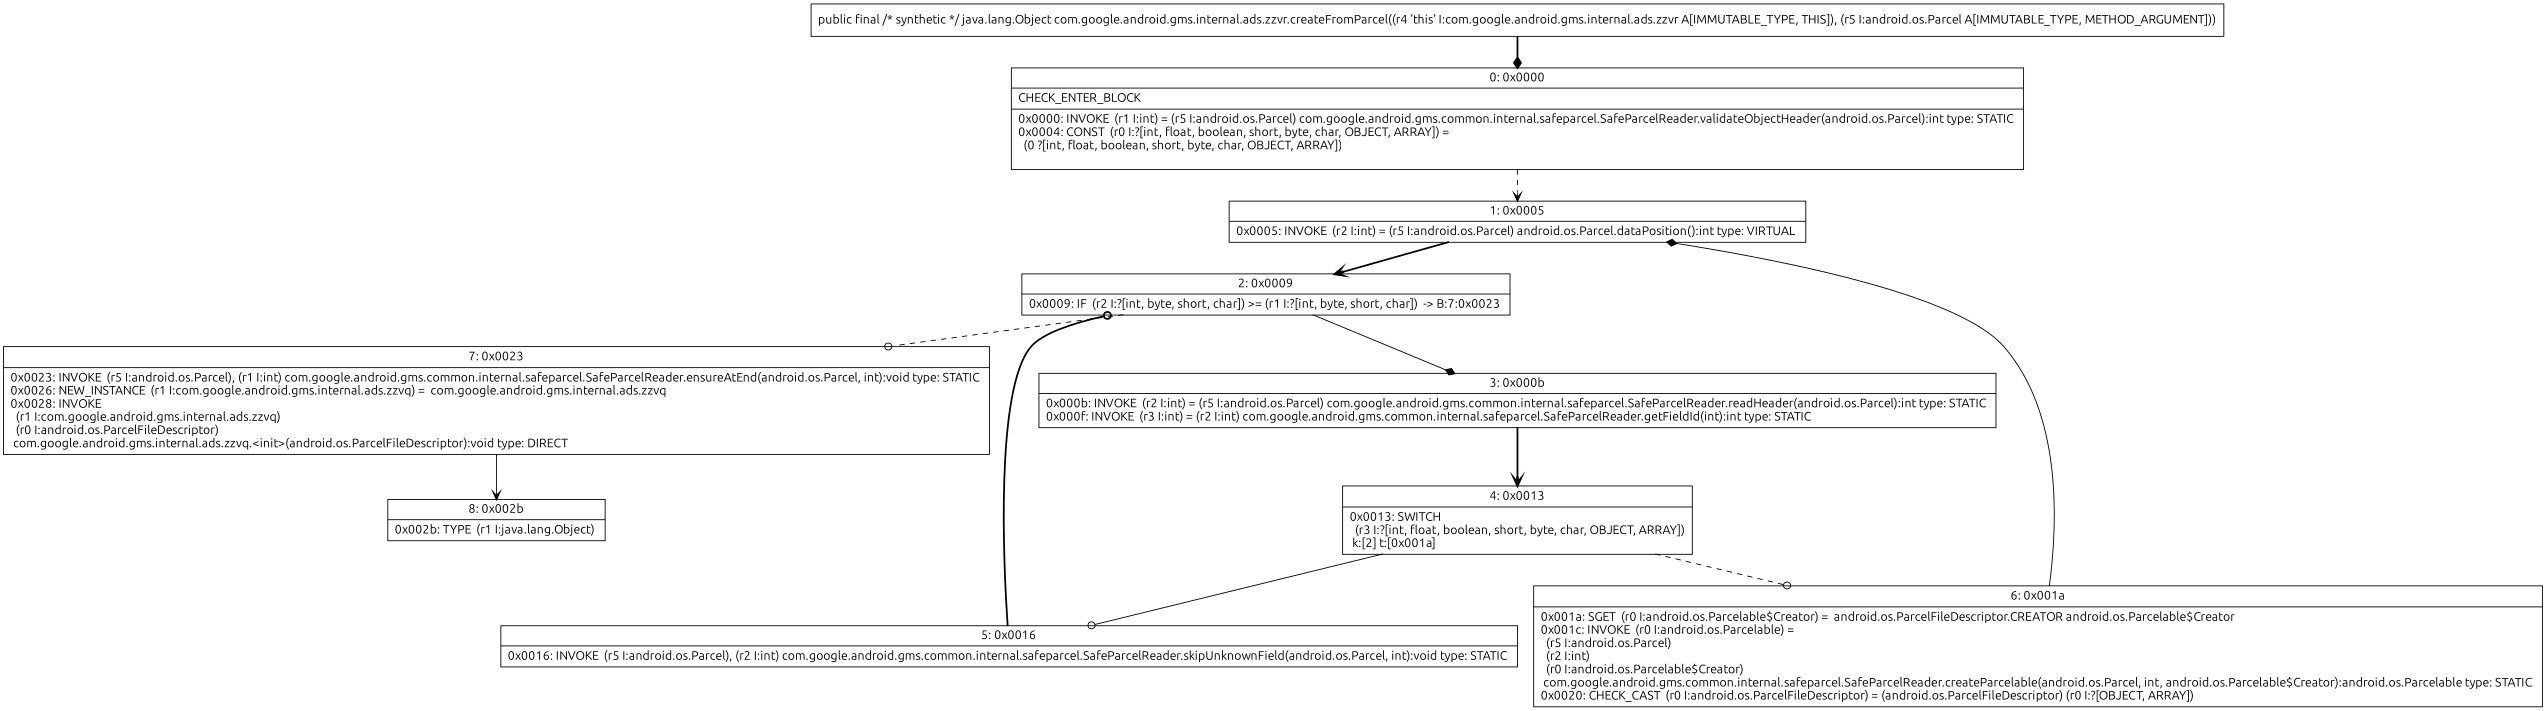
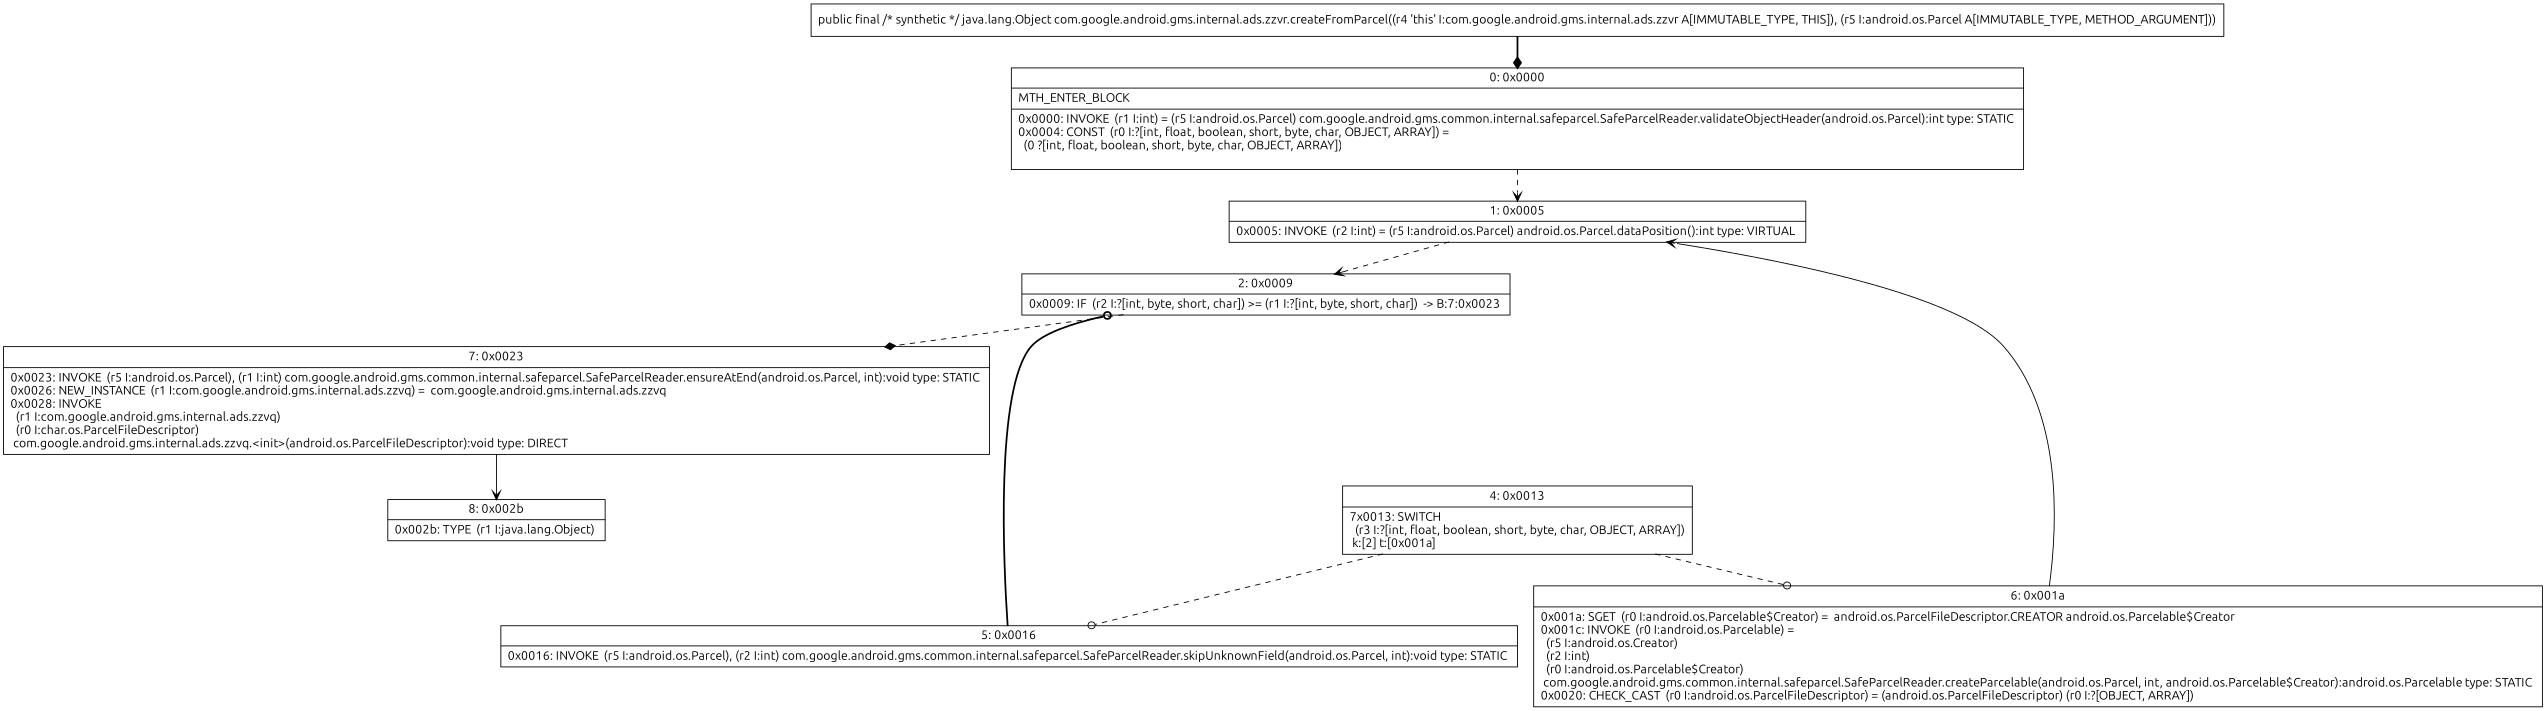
(1080, 98) -> (1074, 98)
(1396, 257) -> (1396, 257)
(1965, 319) -> (1965, 319)
(1009, 330) -> (1009, 330)
(1517, 401) -> none
(115, 430) -> (105, 430)
(1398, 517) -> (1398, 517)
(1239, 589) -> (1239, 589)
(1606, 643) -> (1609, 643)
